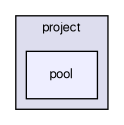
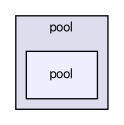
(62, 28) -> (62, 28)
